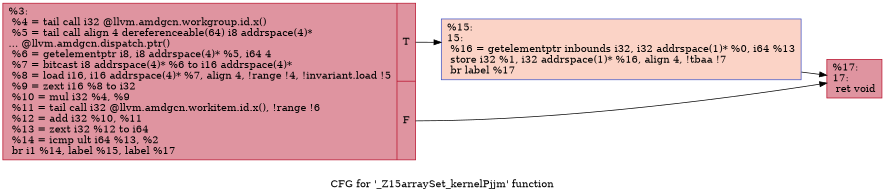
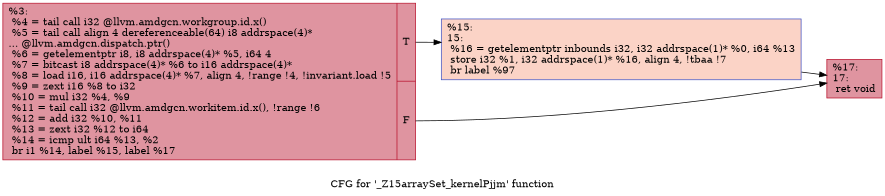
(481, 70) -> (481, 70)
